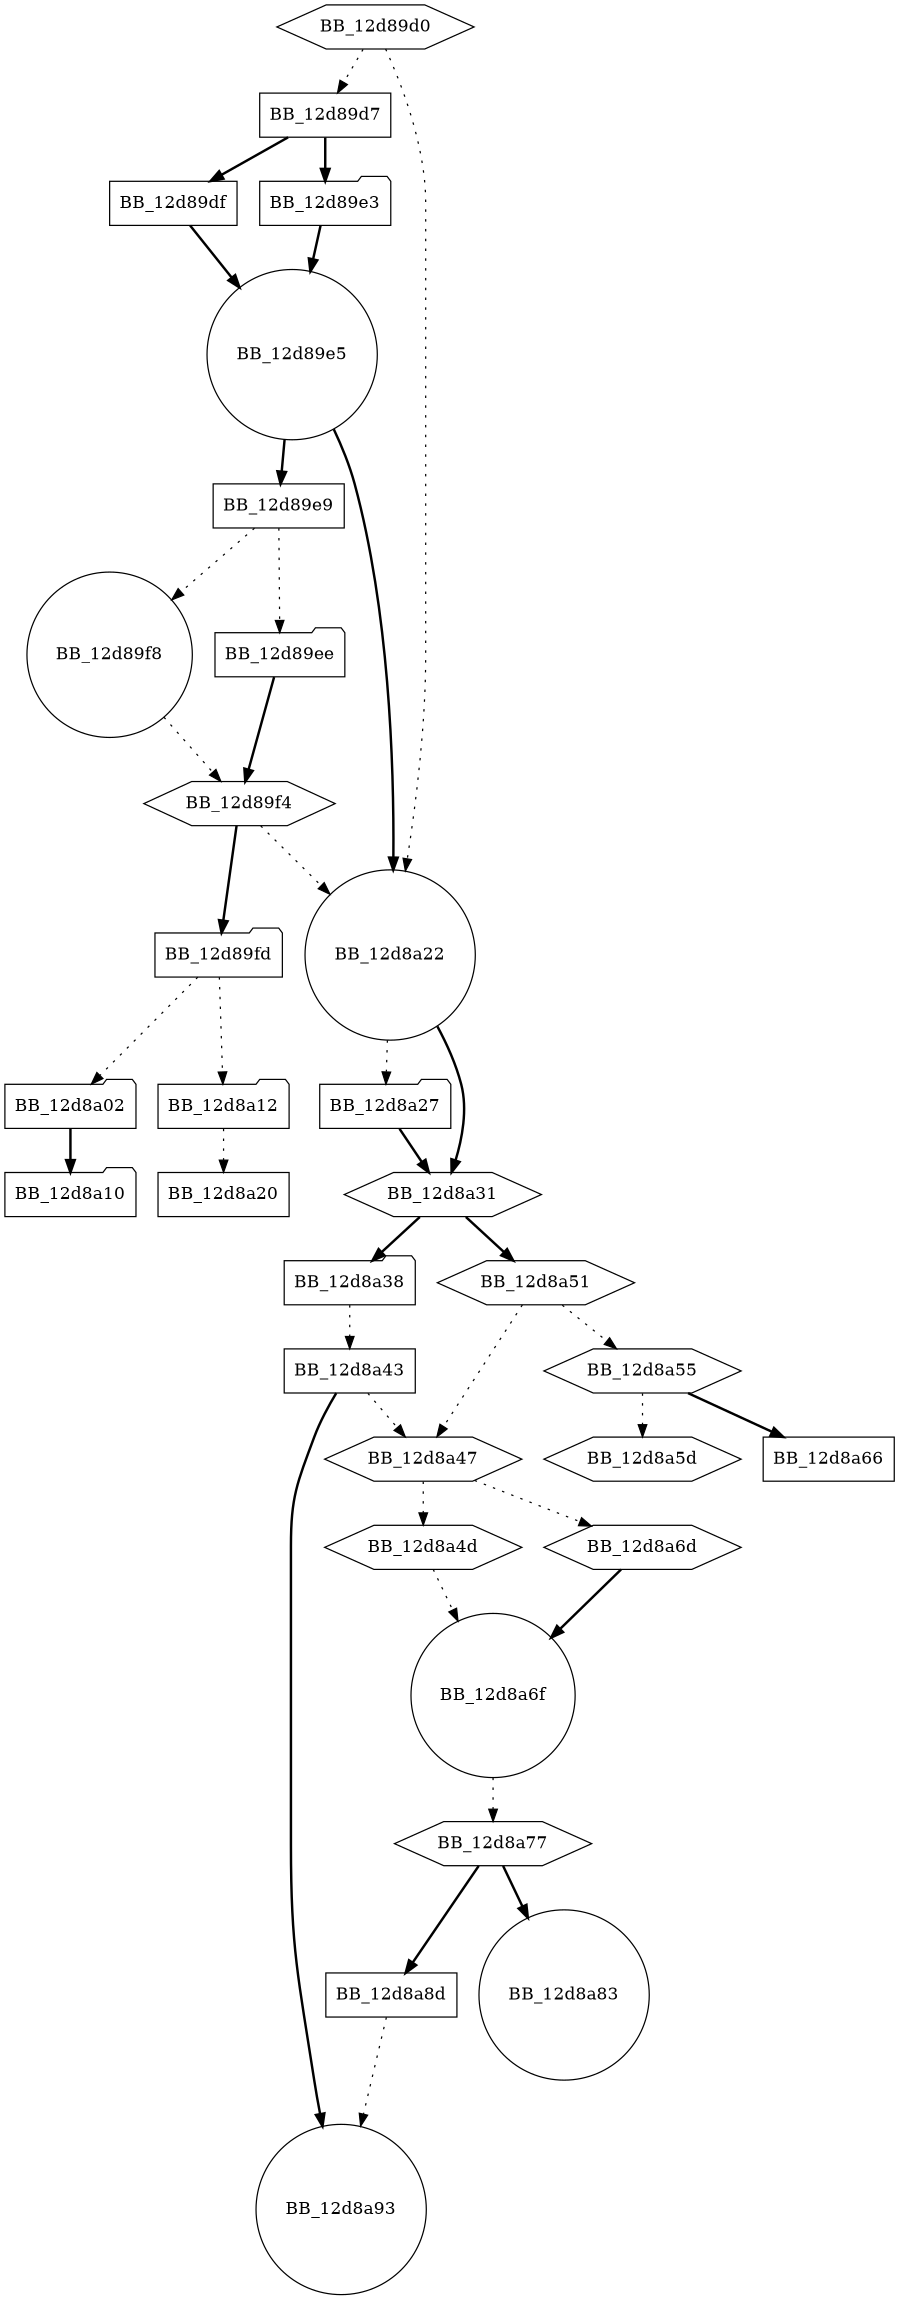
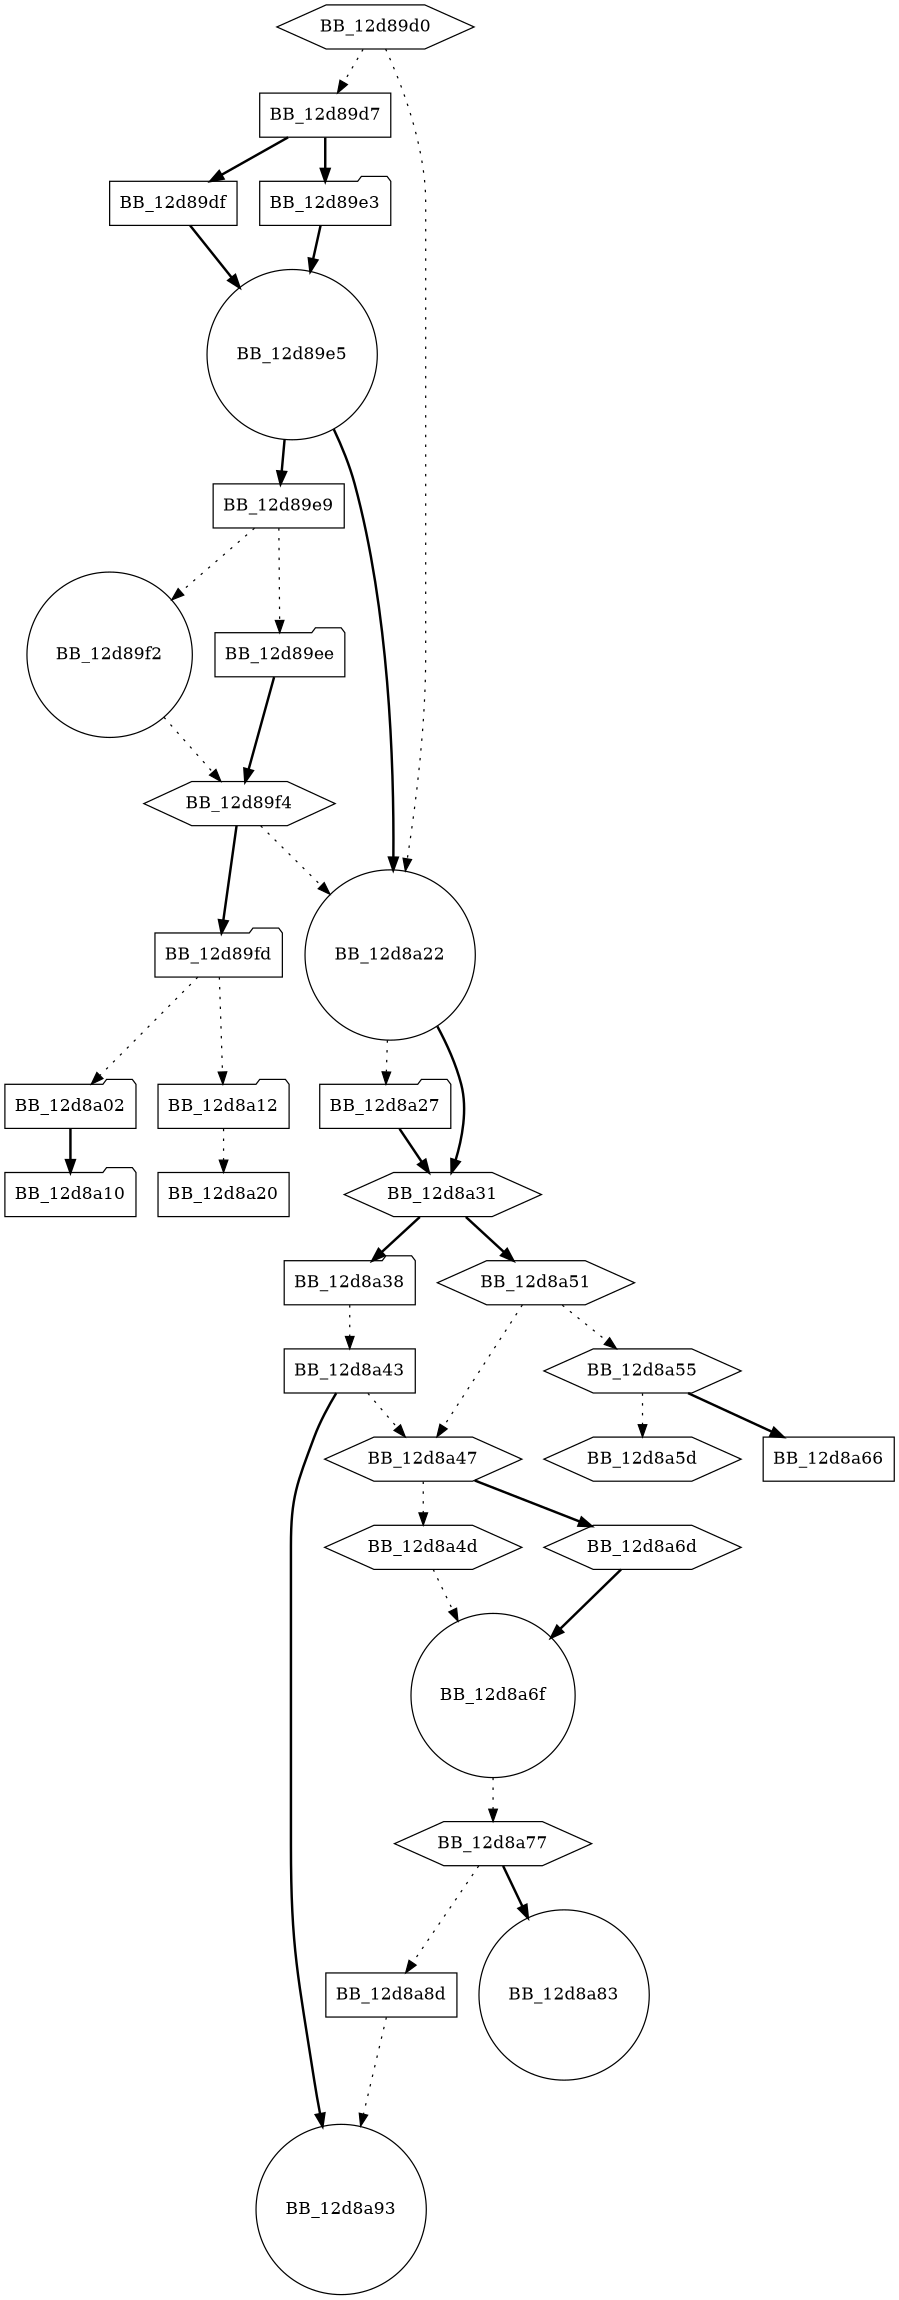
(110, 655) -> (110, 655)
(527, 1501) -> (527, 1501)
(446, 1914) -> (446, 1914)
